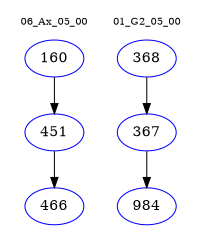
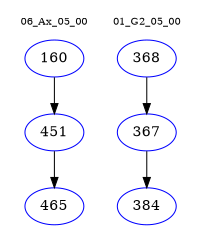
(54, 206) -> (54, 206)
(147, 206) -> (147, 206)
